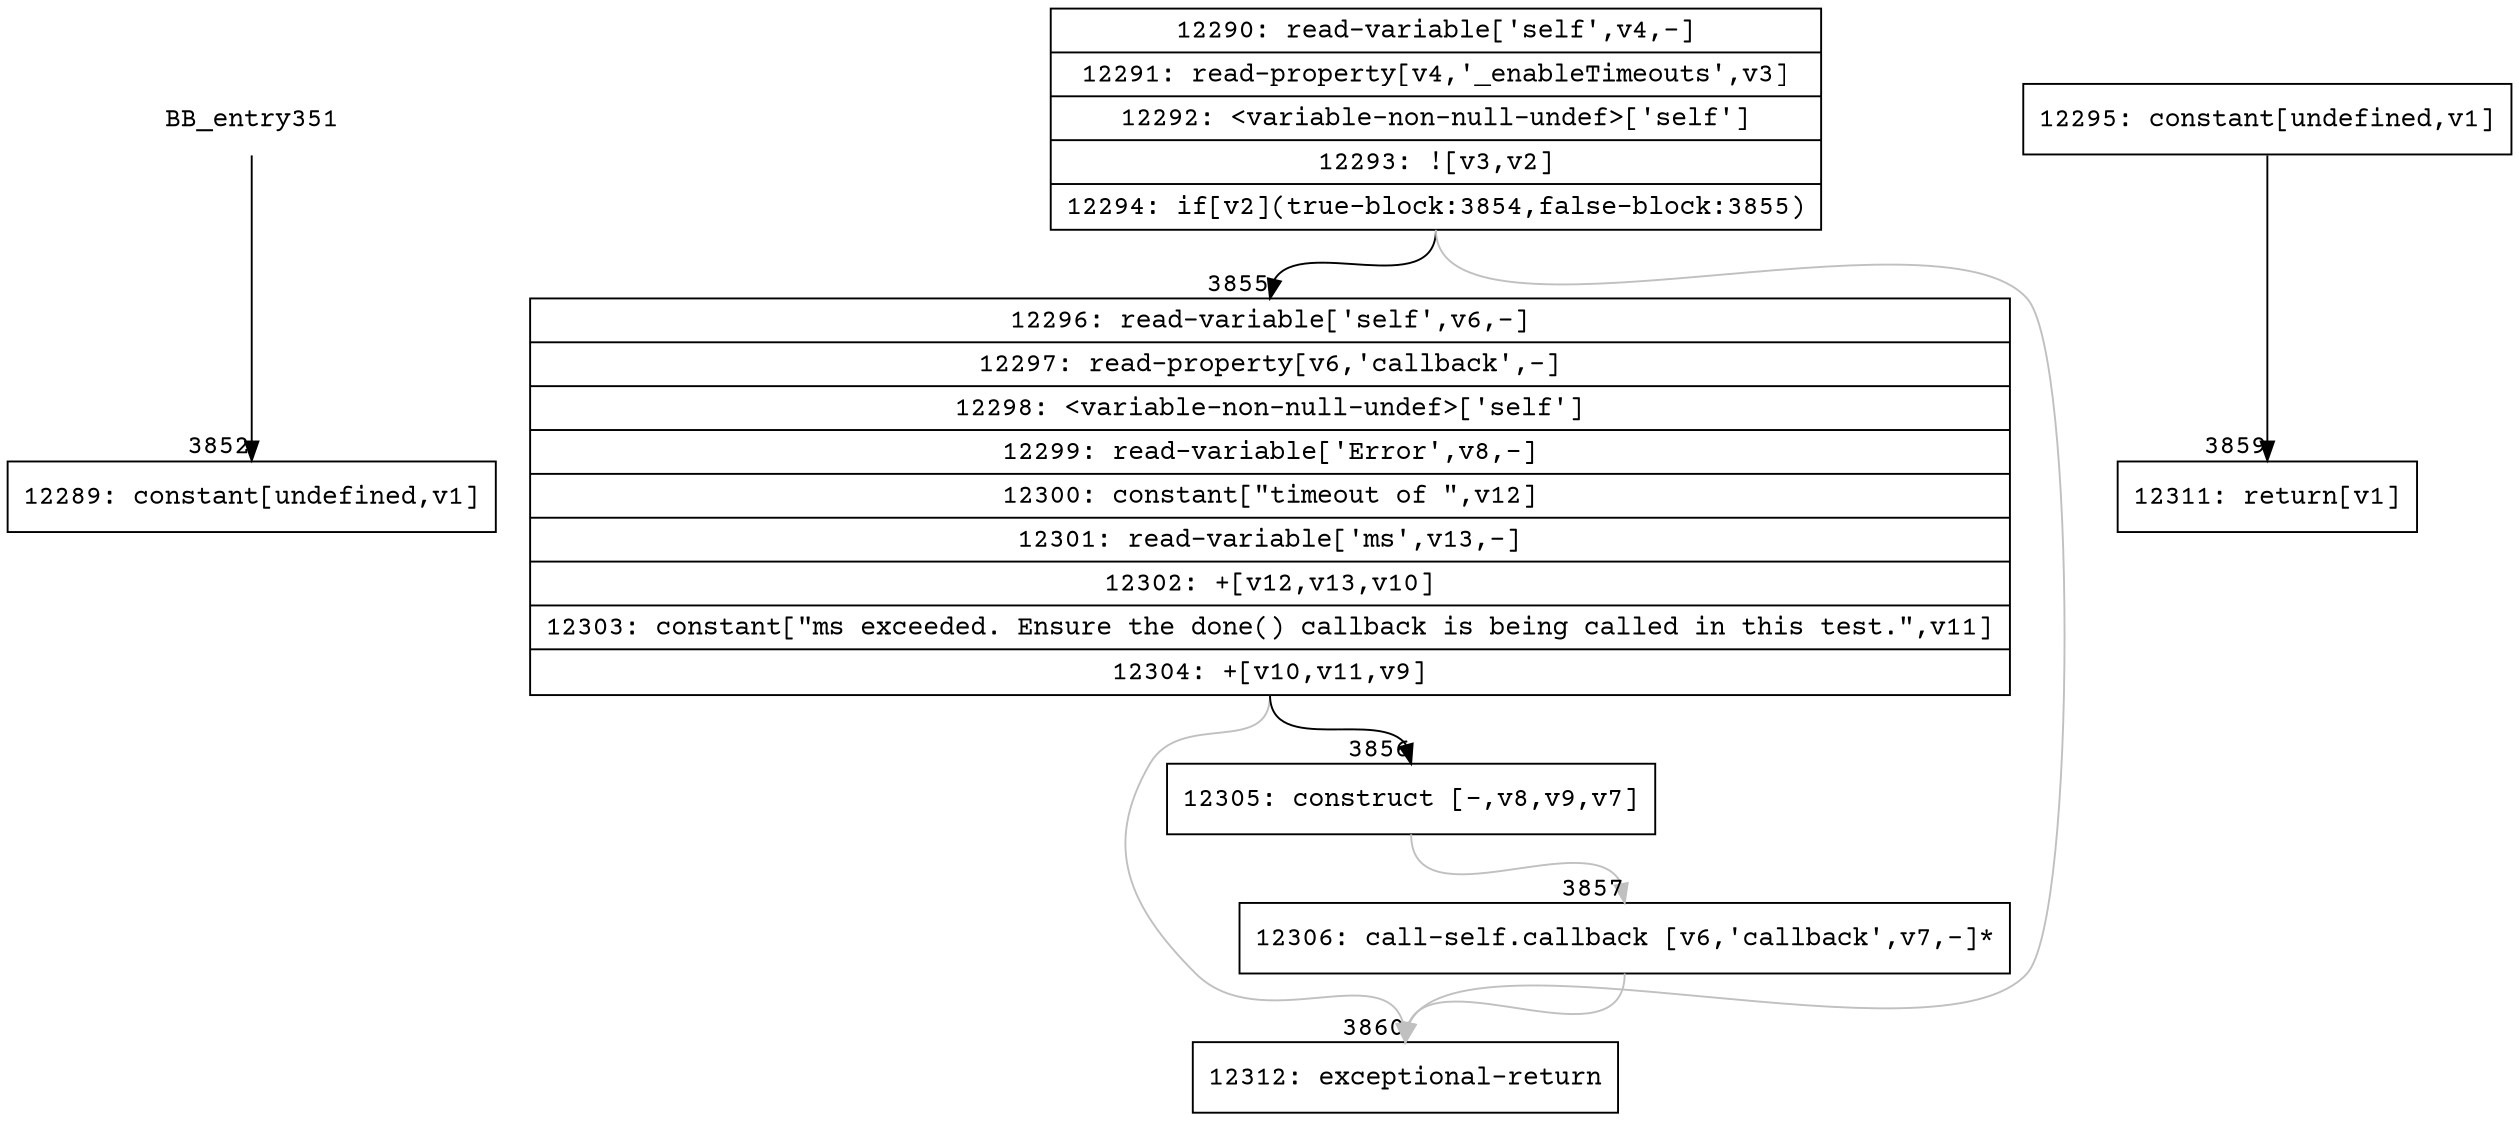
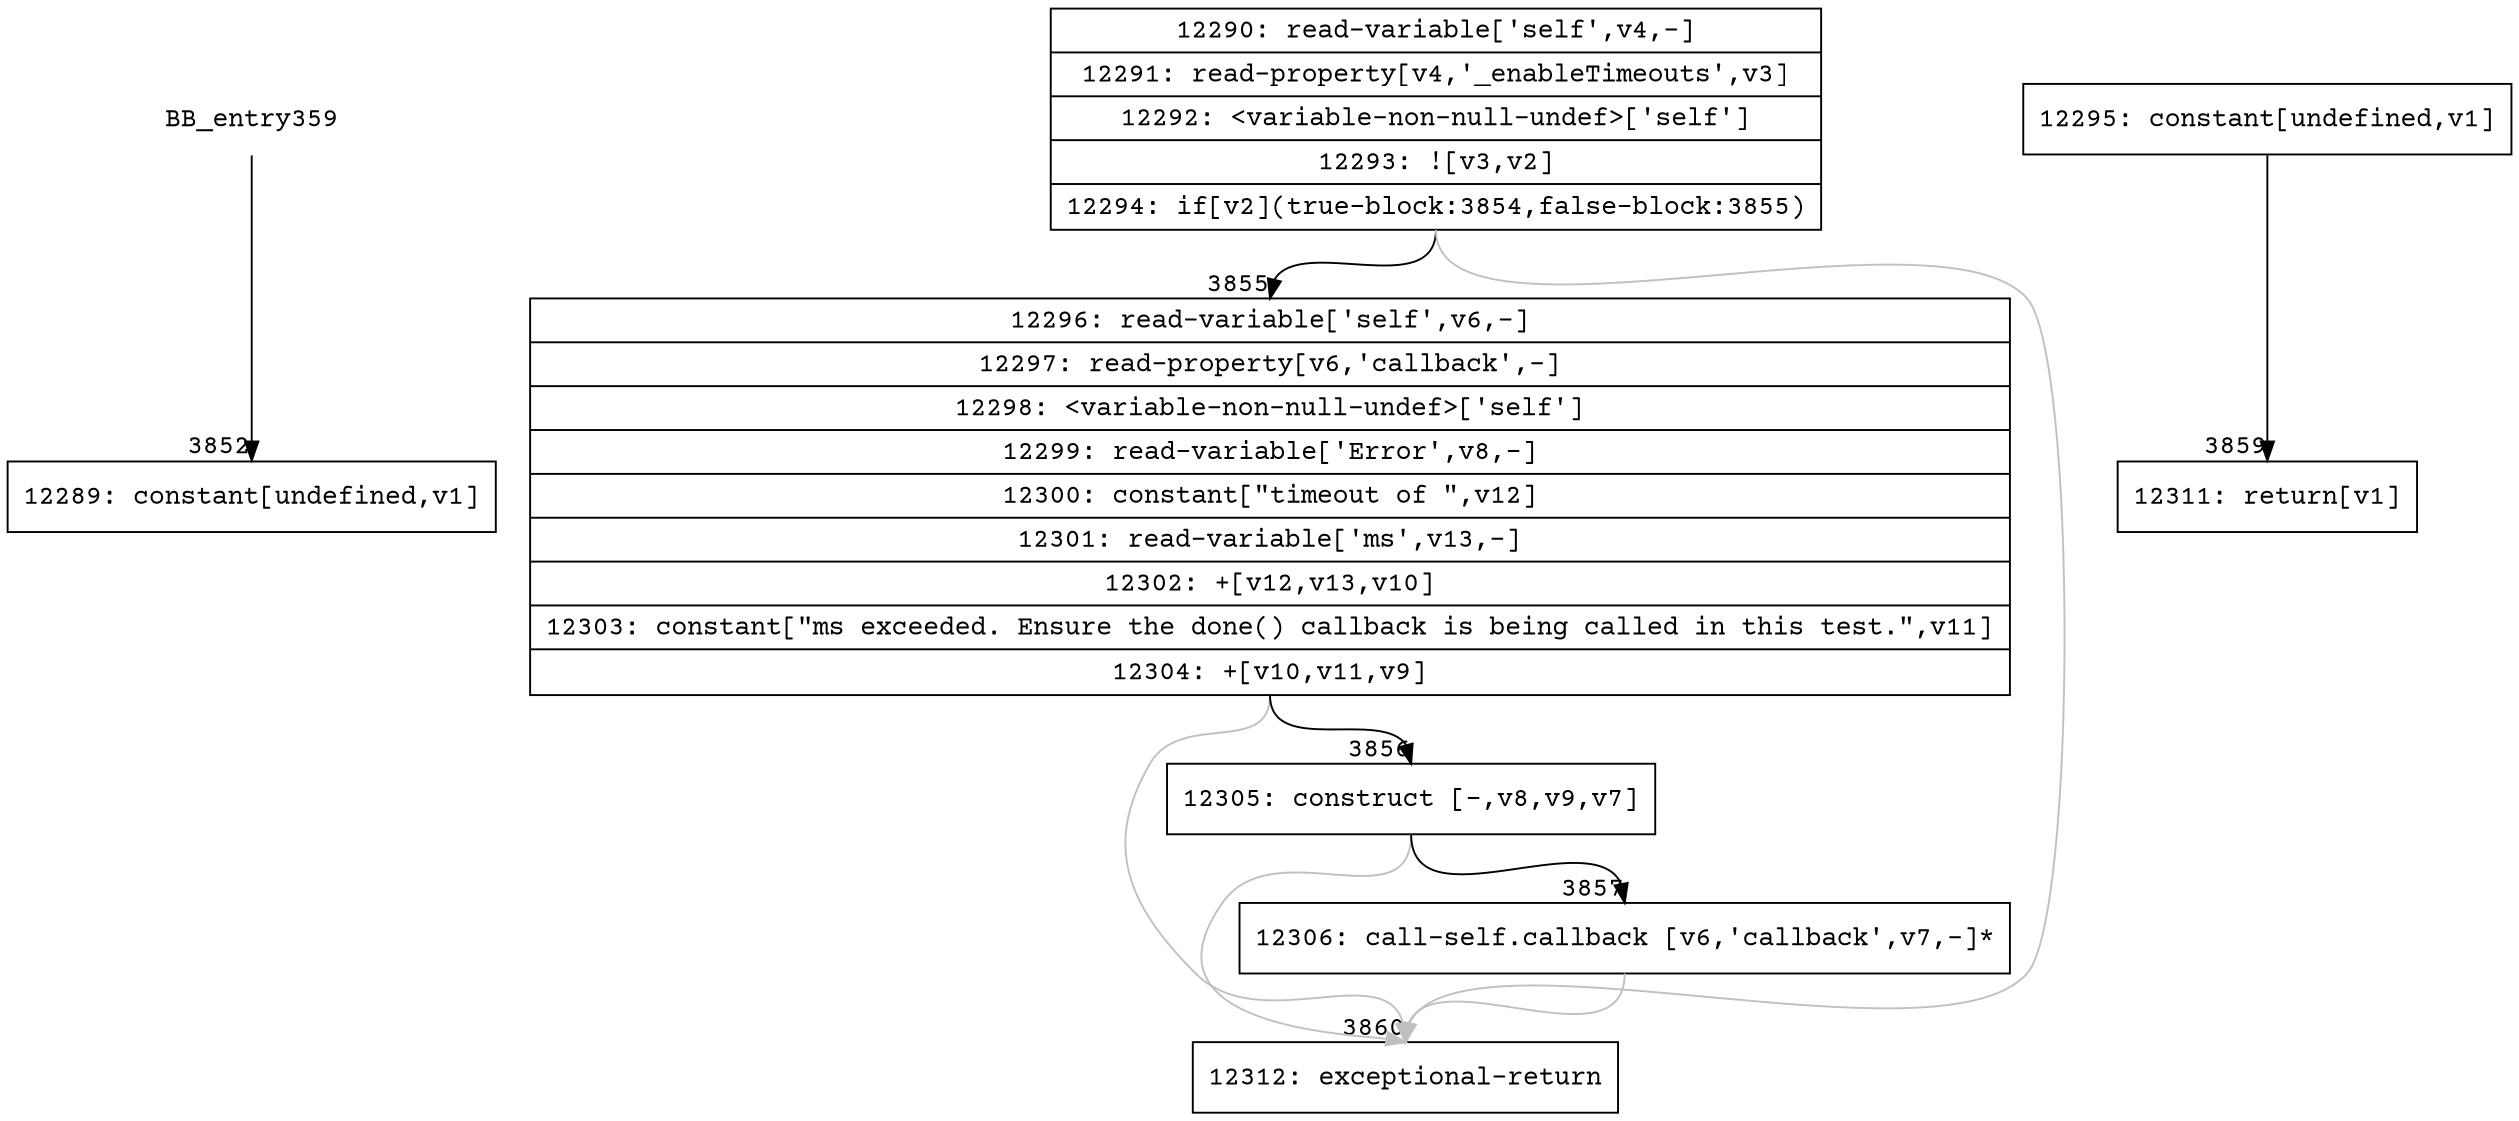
(252, 119) -> (252, 119)
(1508, 870) -> (1508, 870)
none -> (1211, 927)
